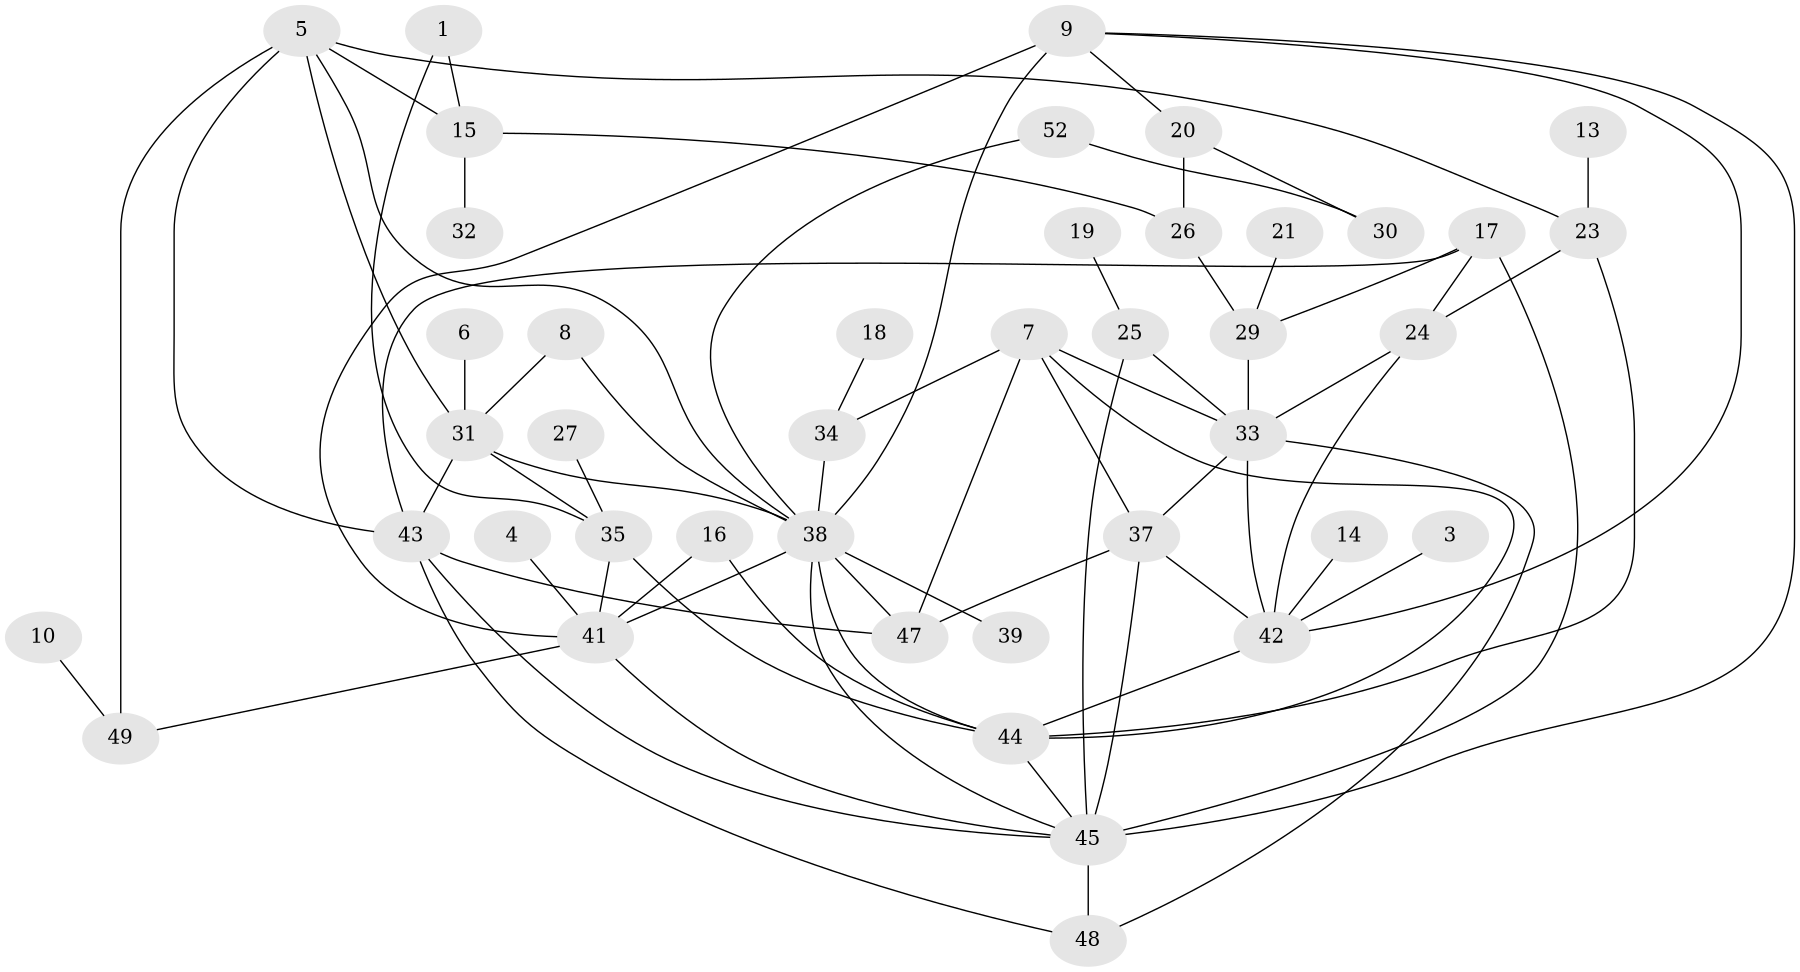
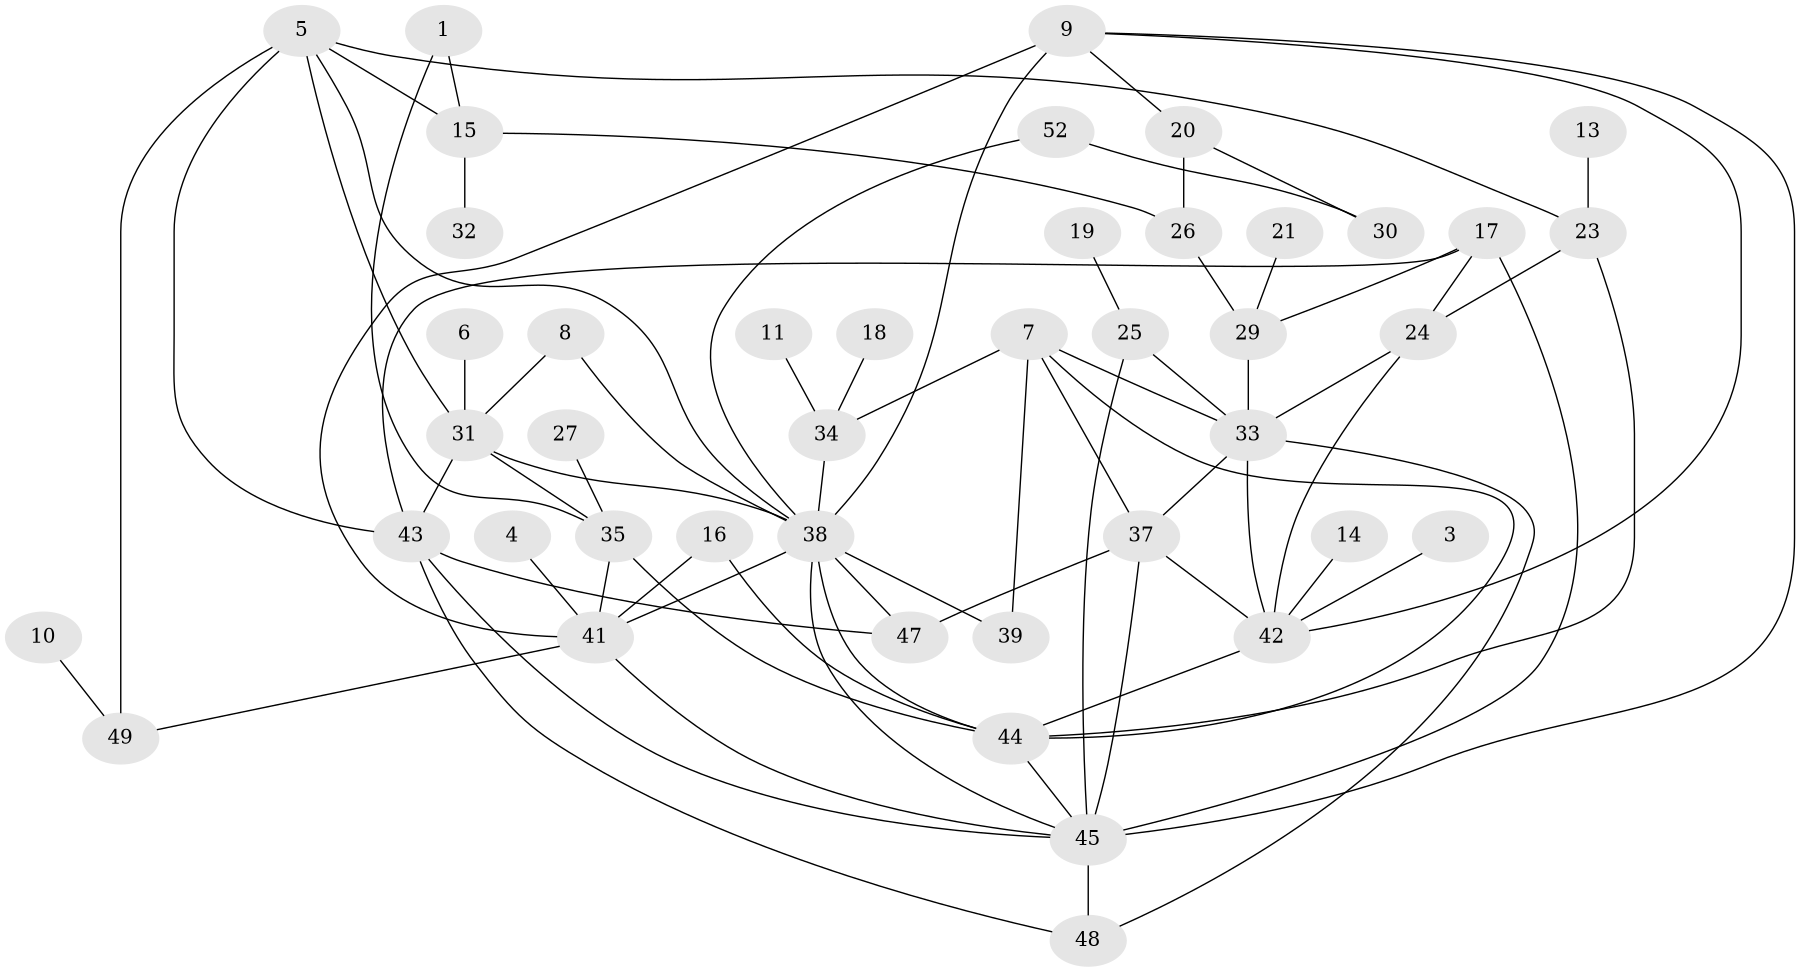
none -> (774, 334)
(970, 486) -> (1020, 486)
